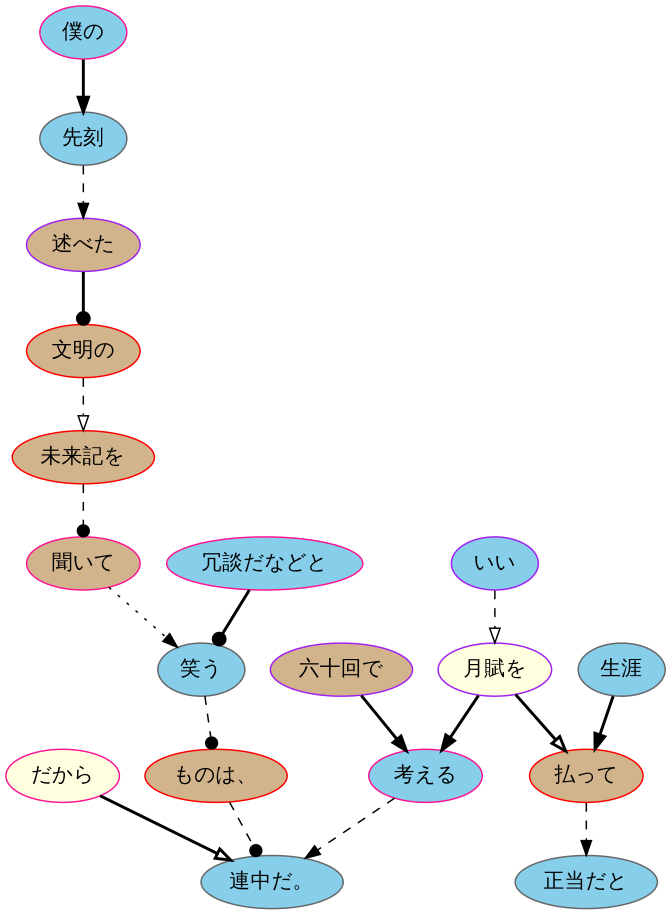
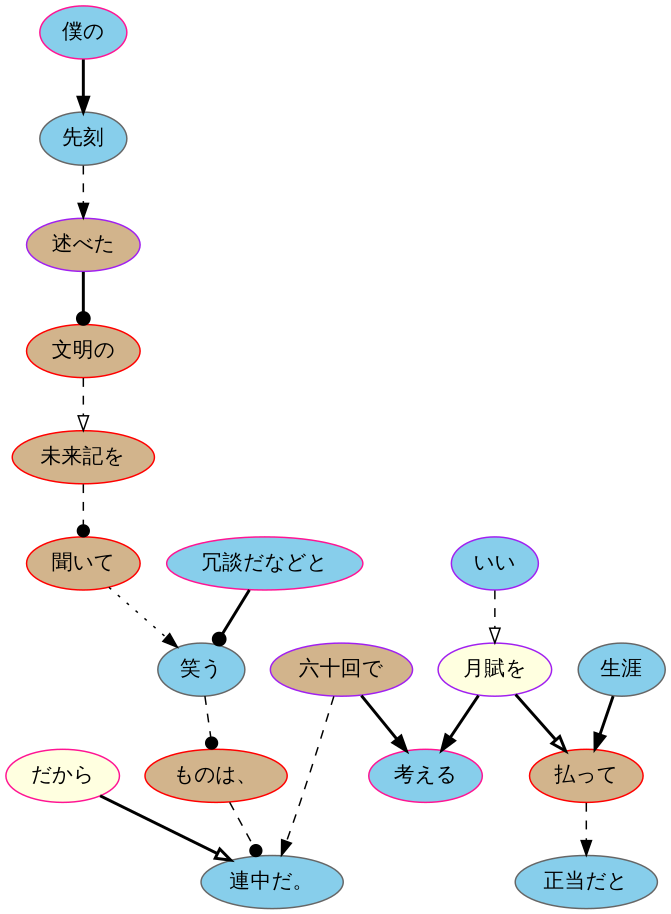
(83, 563) -> (83, 563)
(356, 824) -> (311, 769)
